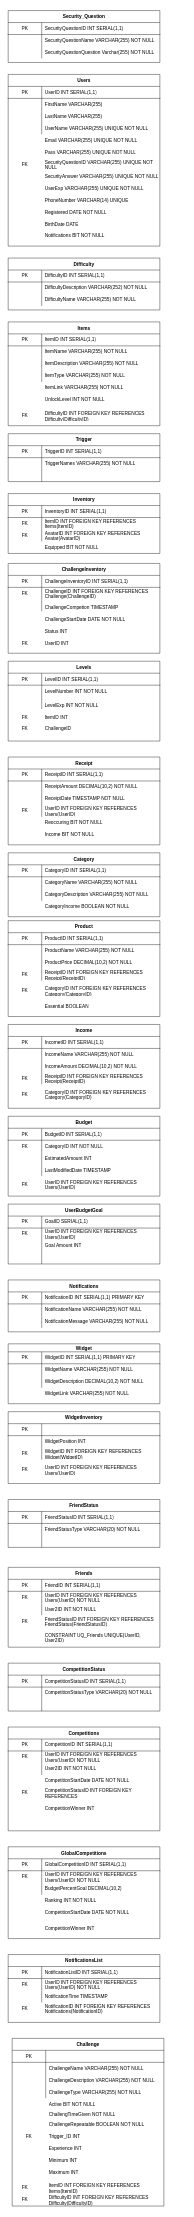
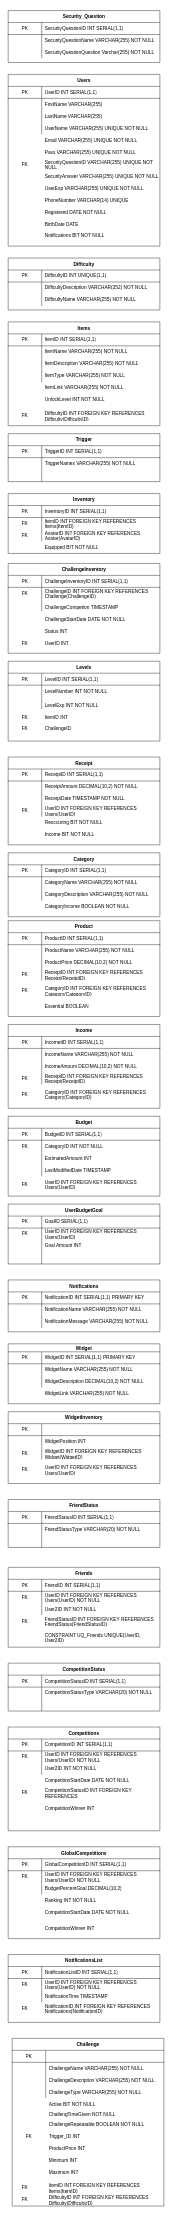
(79, 274) -> (79, 274)
(67, 2150) -> (69, 2150)
